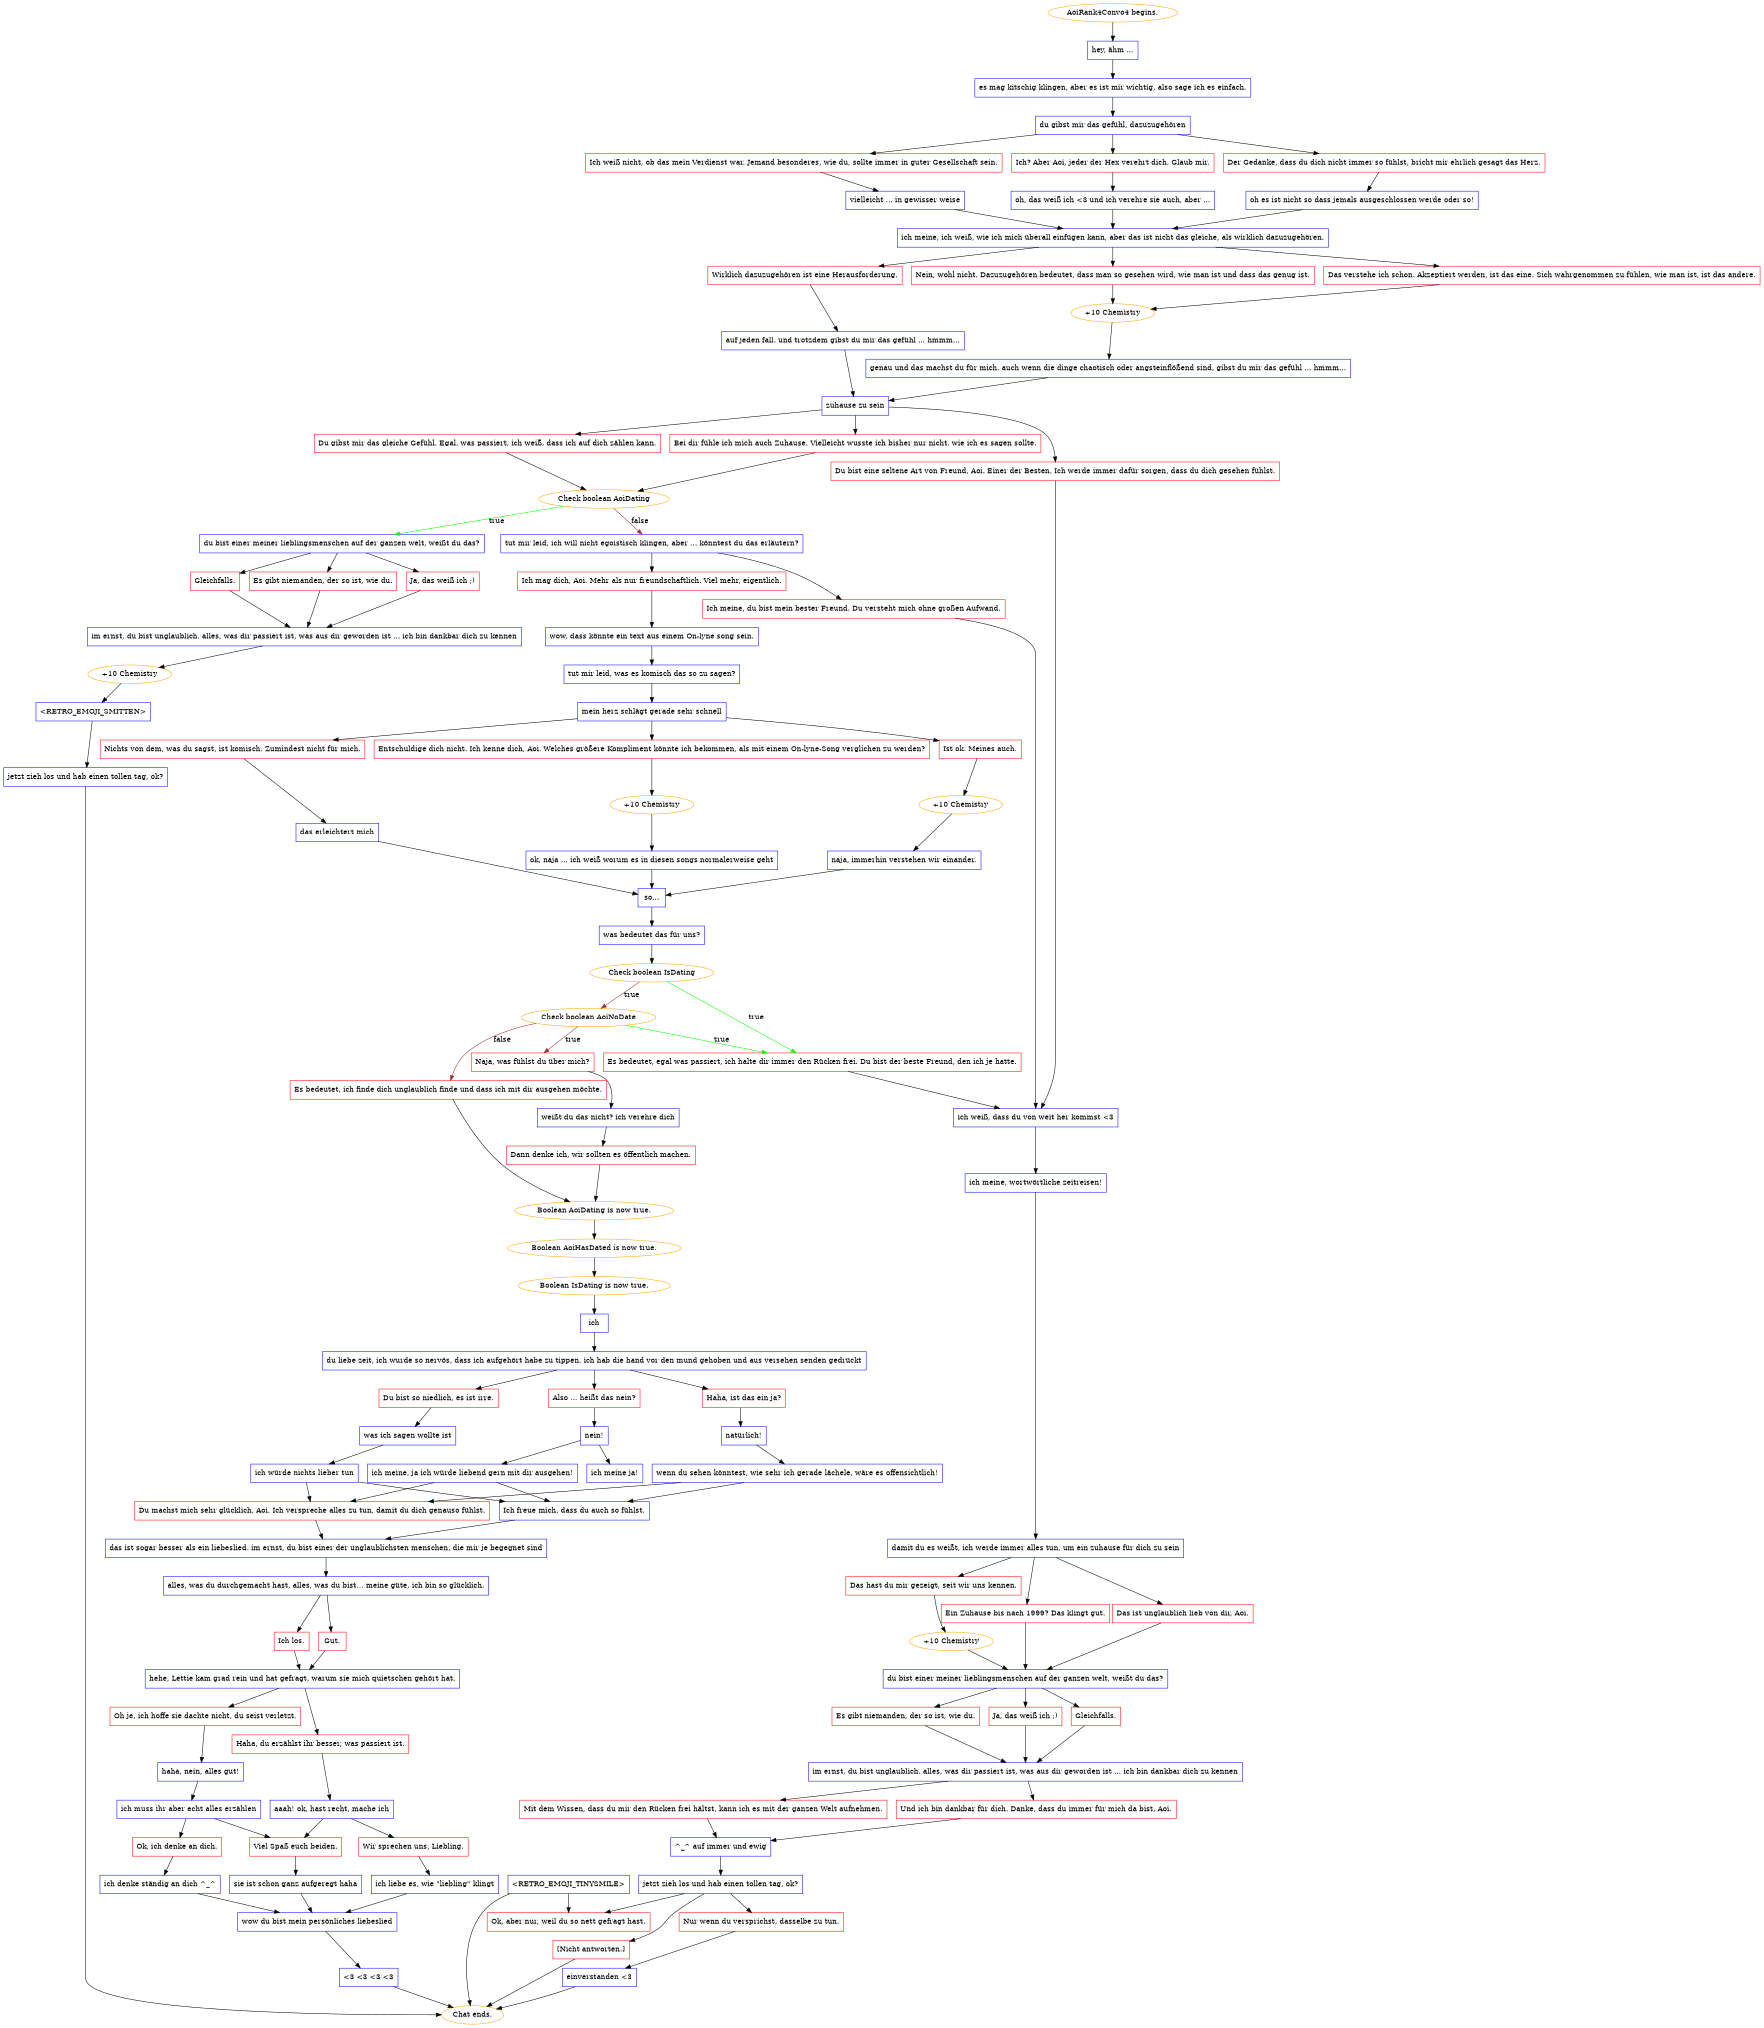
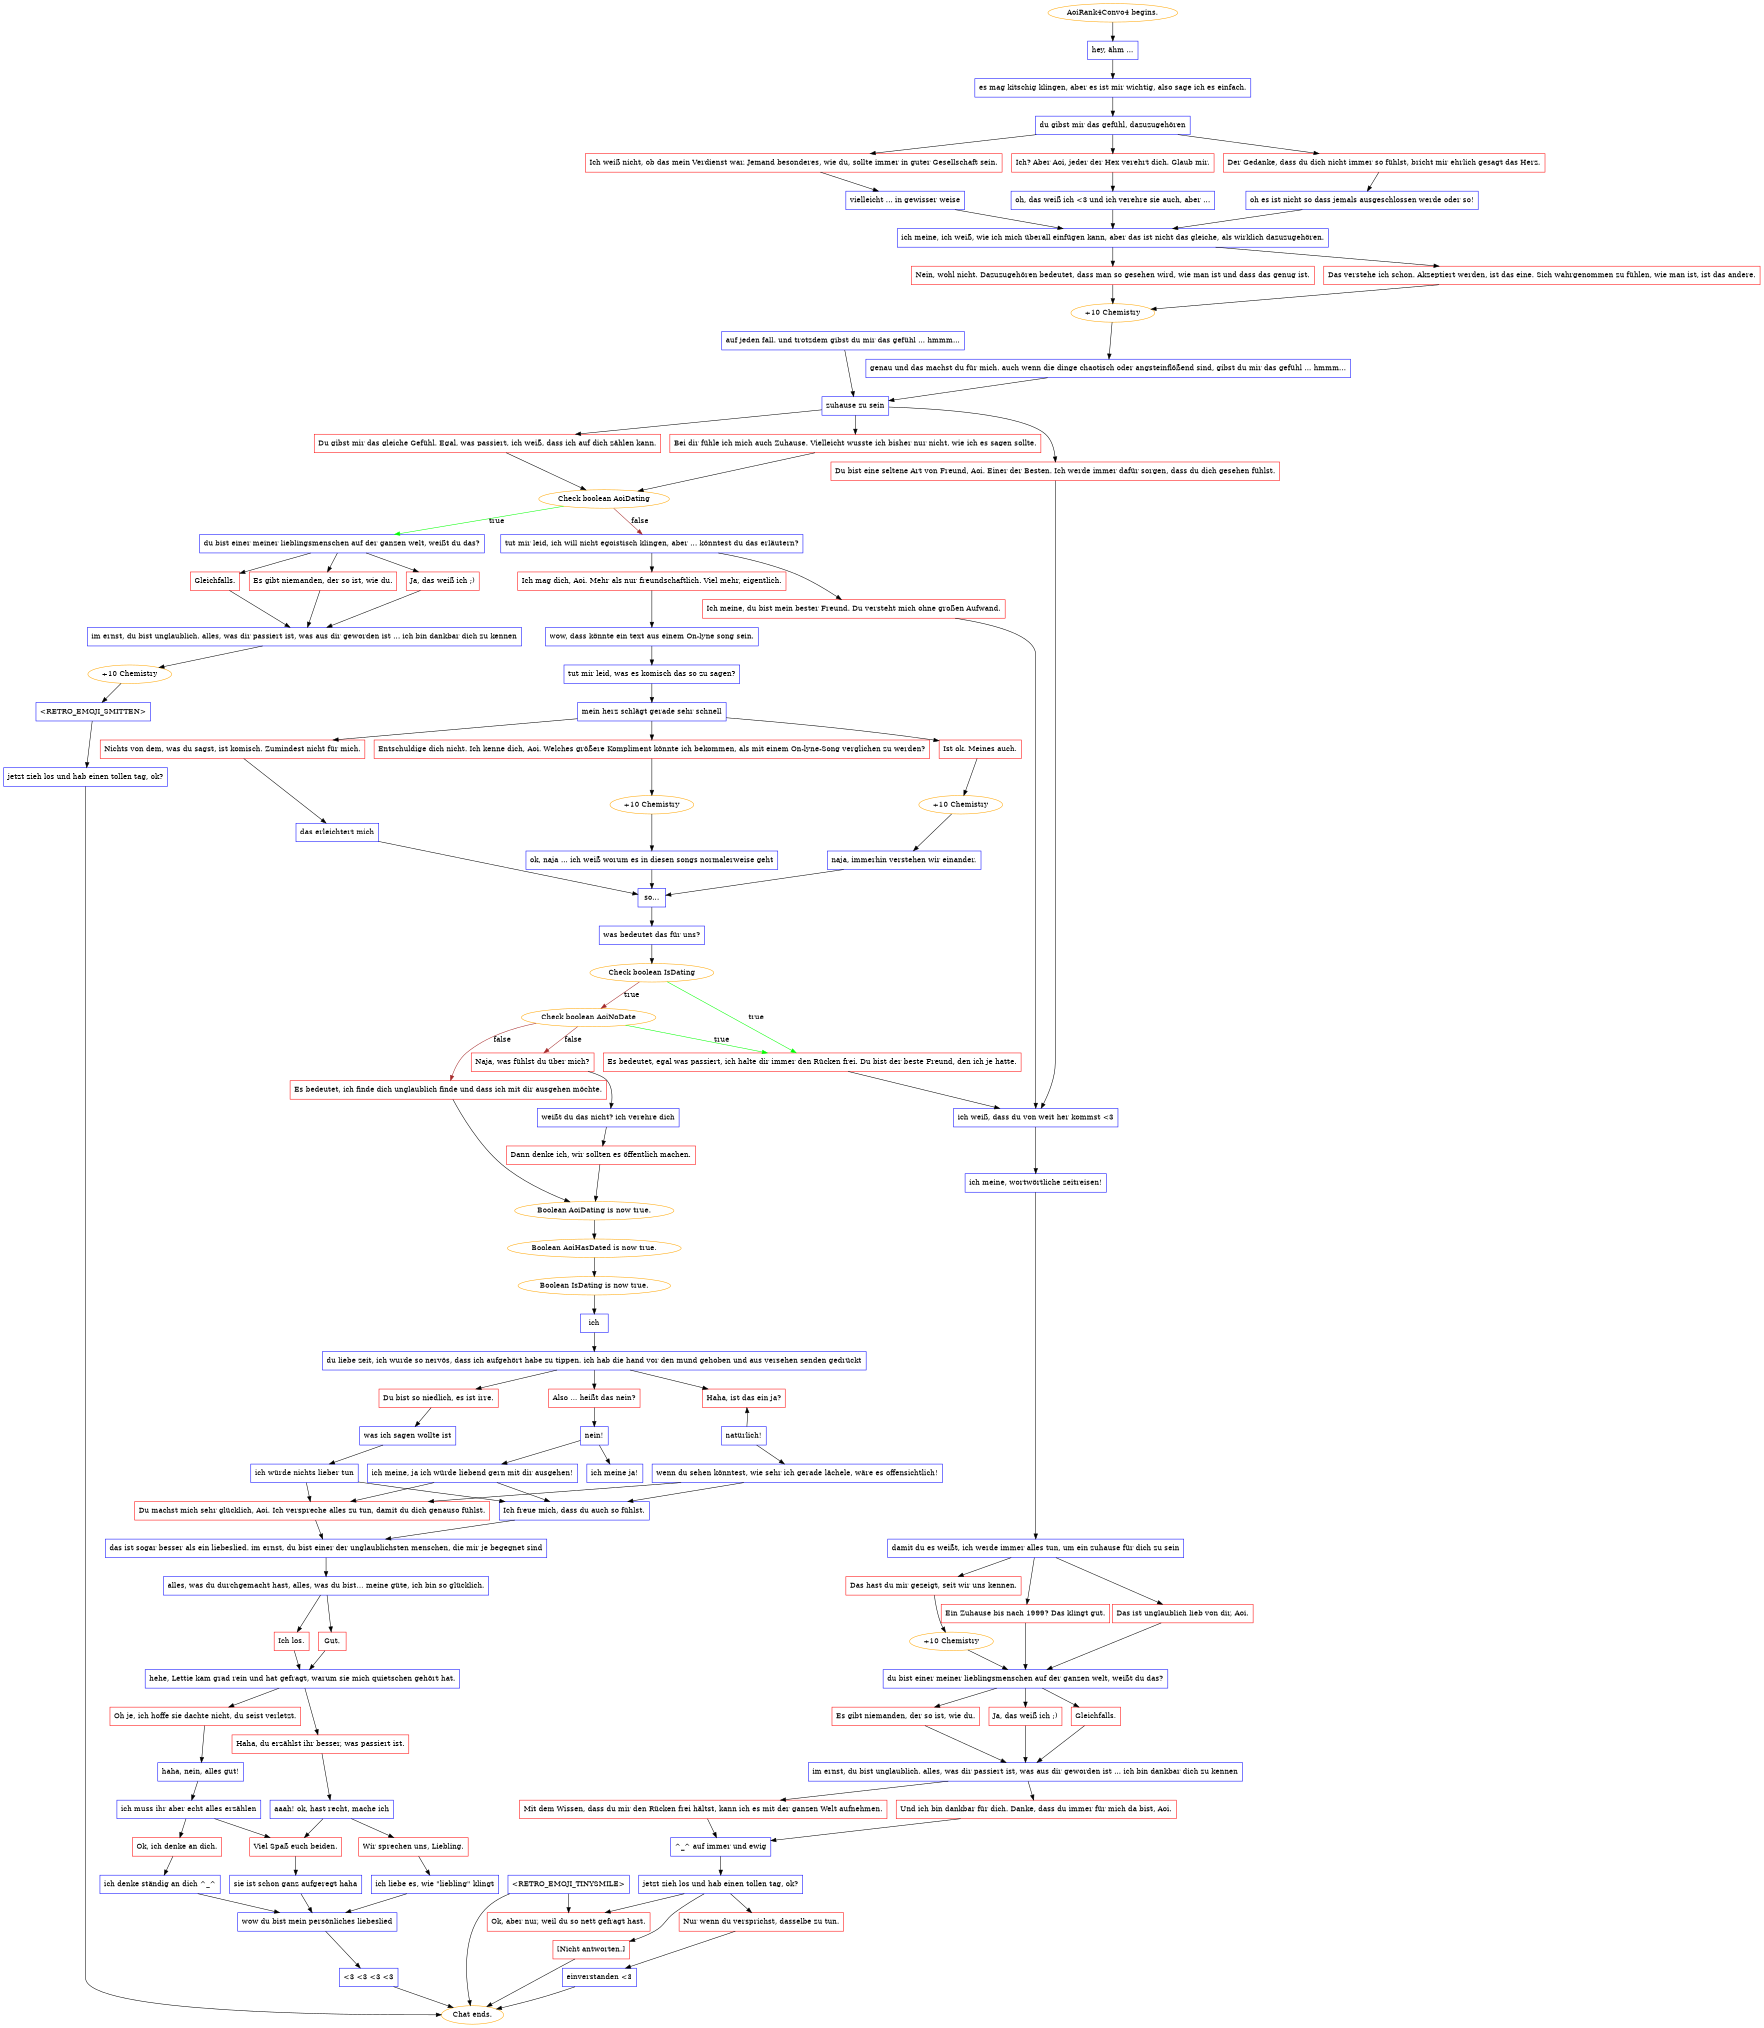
(805, 275) -> none
(573, 1040) -> (573, 1040)
(740, 1414) -> (747, 1420)
